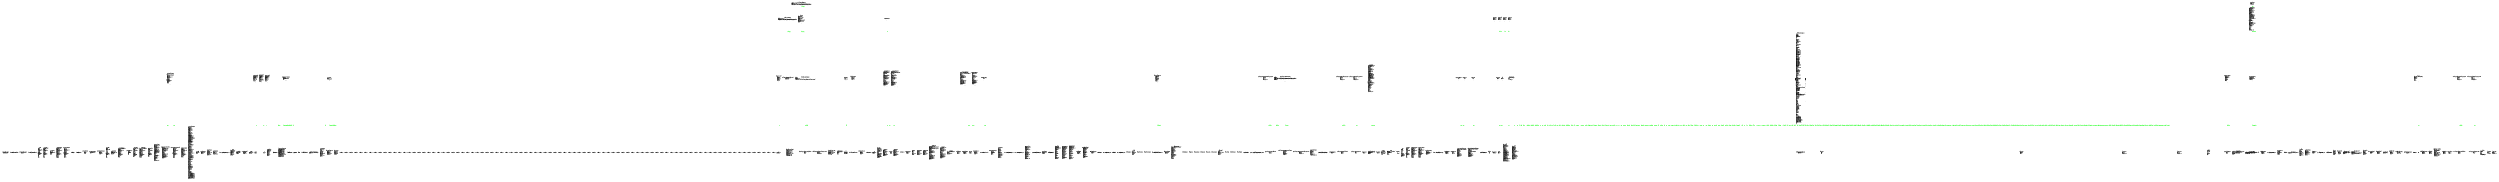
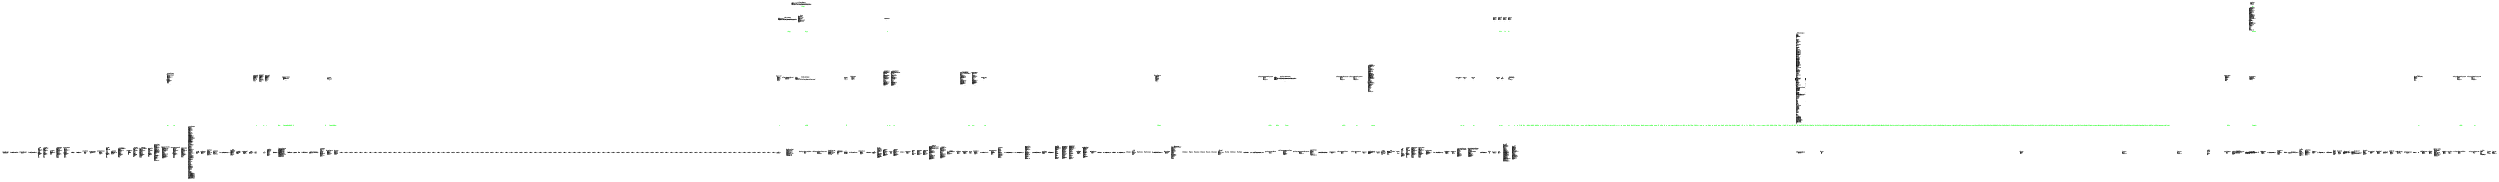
(802, 50) -> (806, 50)
